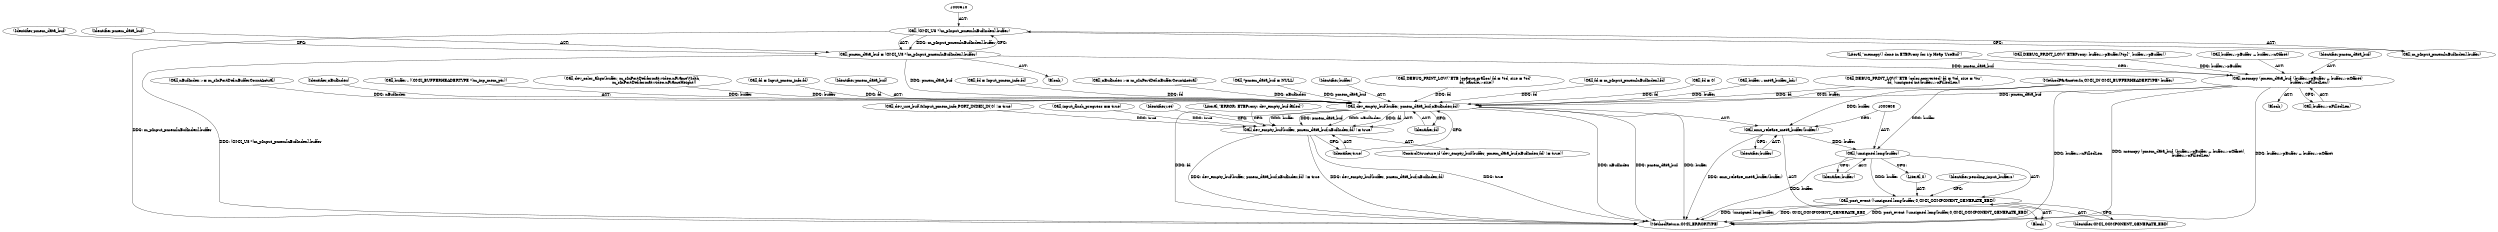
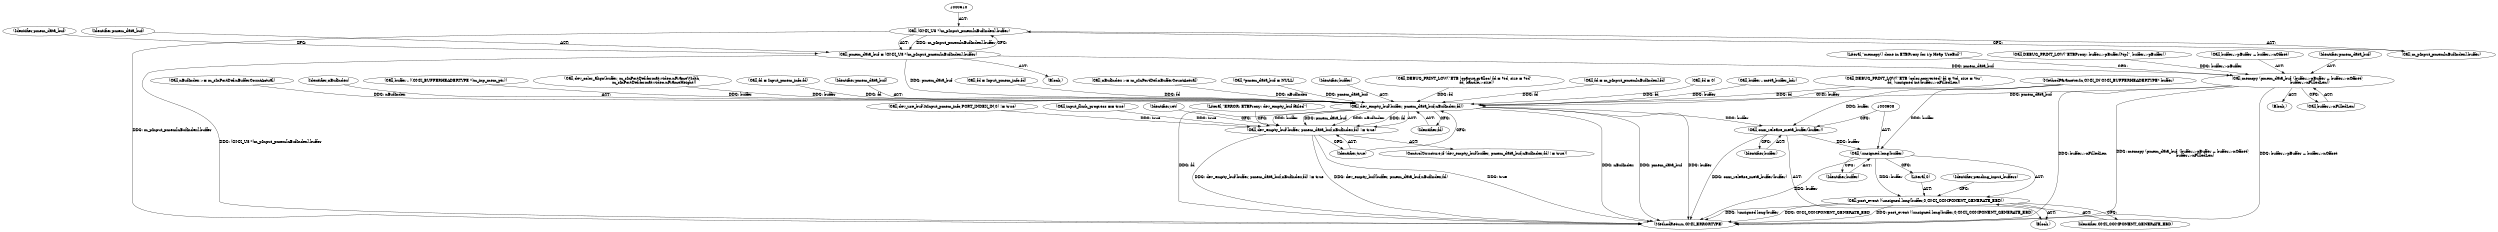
(1726, 118) -> (1737, 118)
